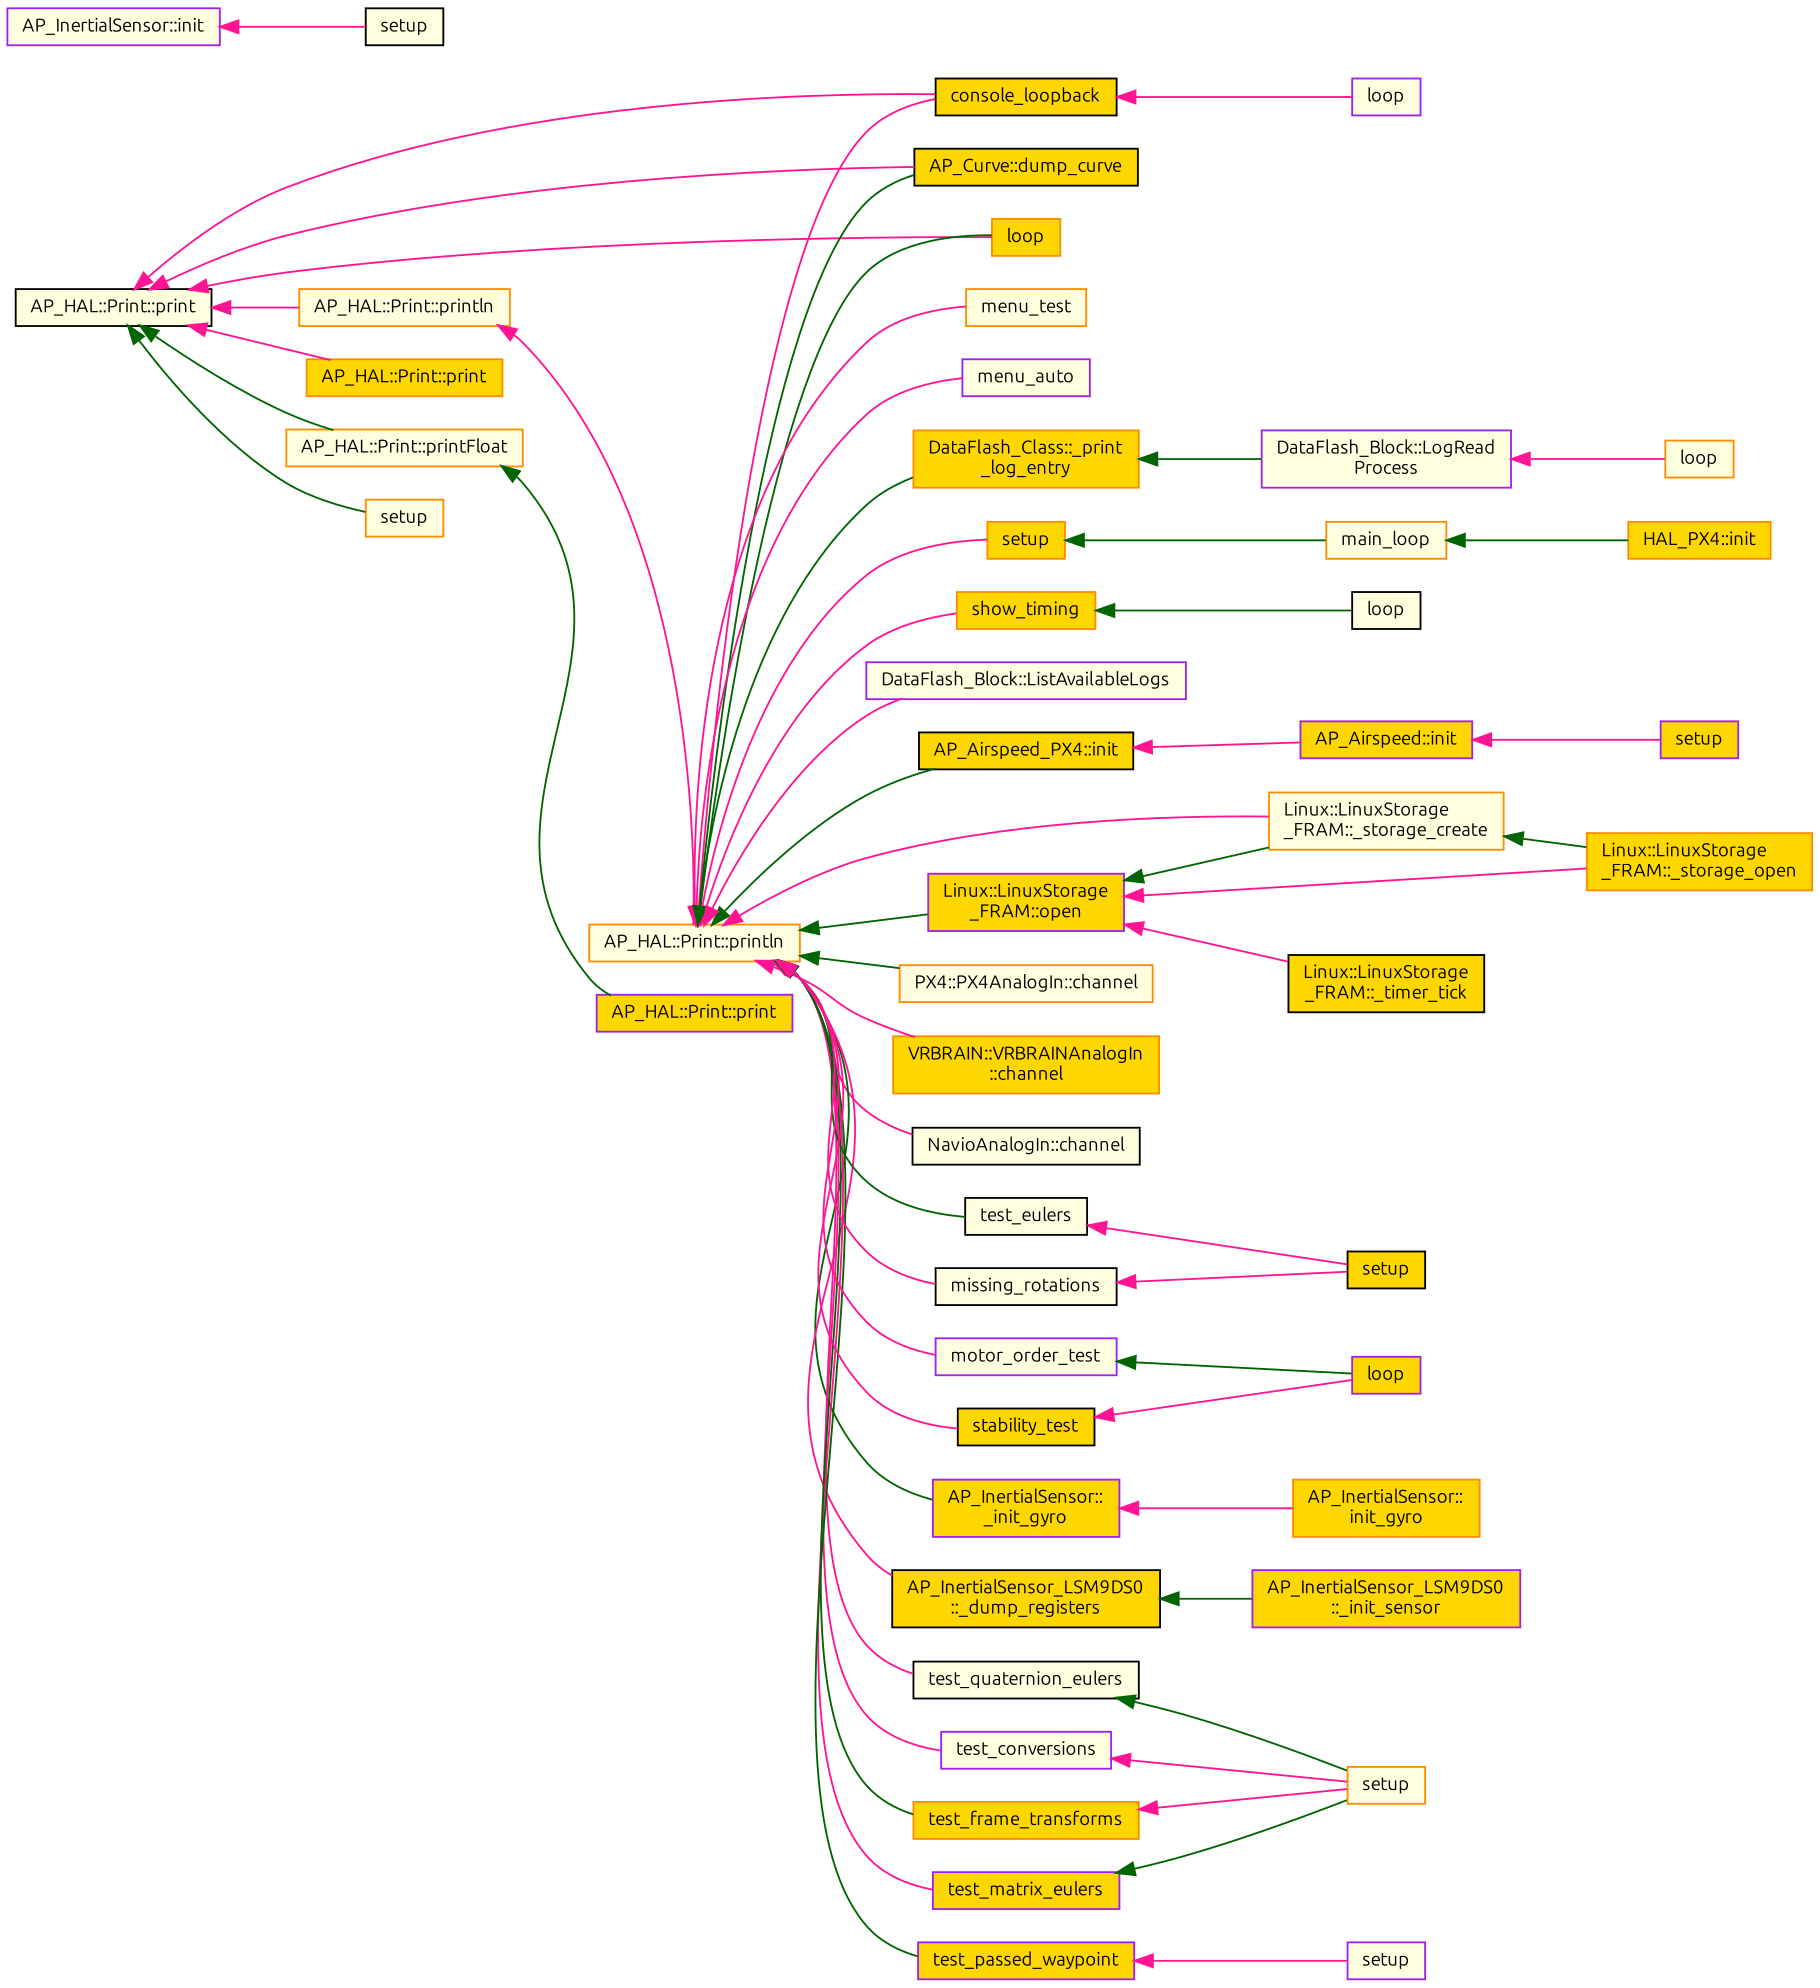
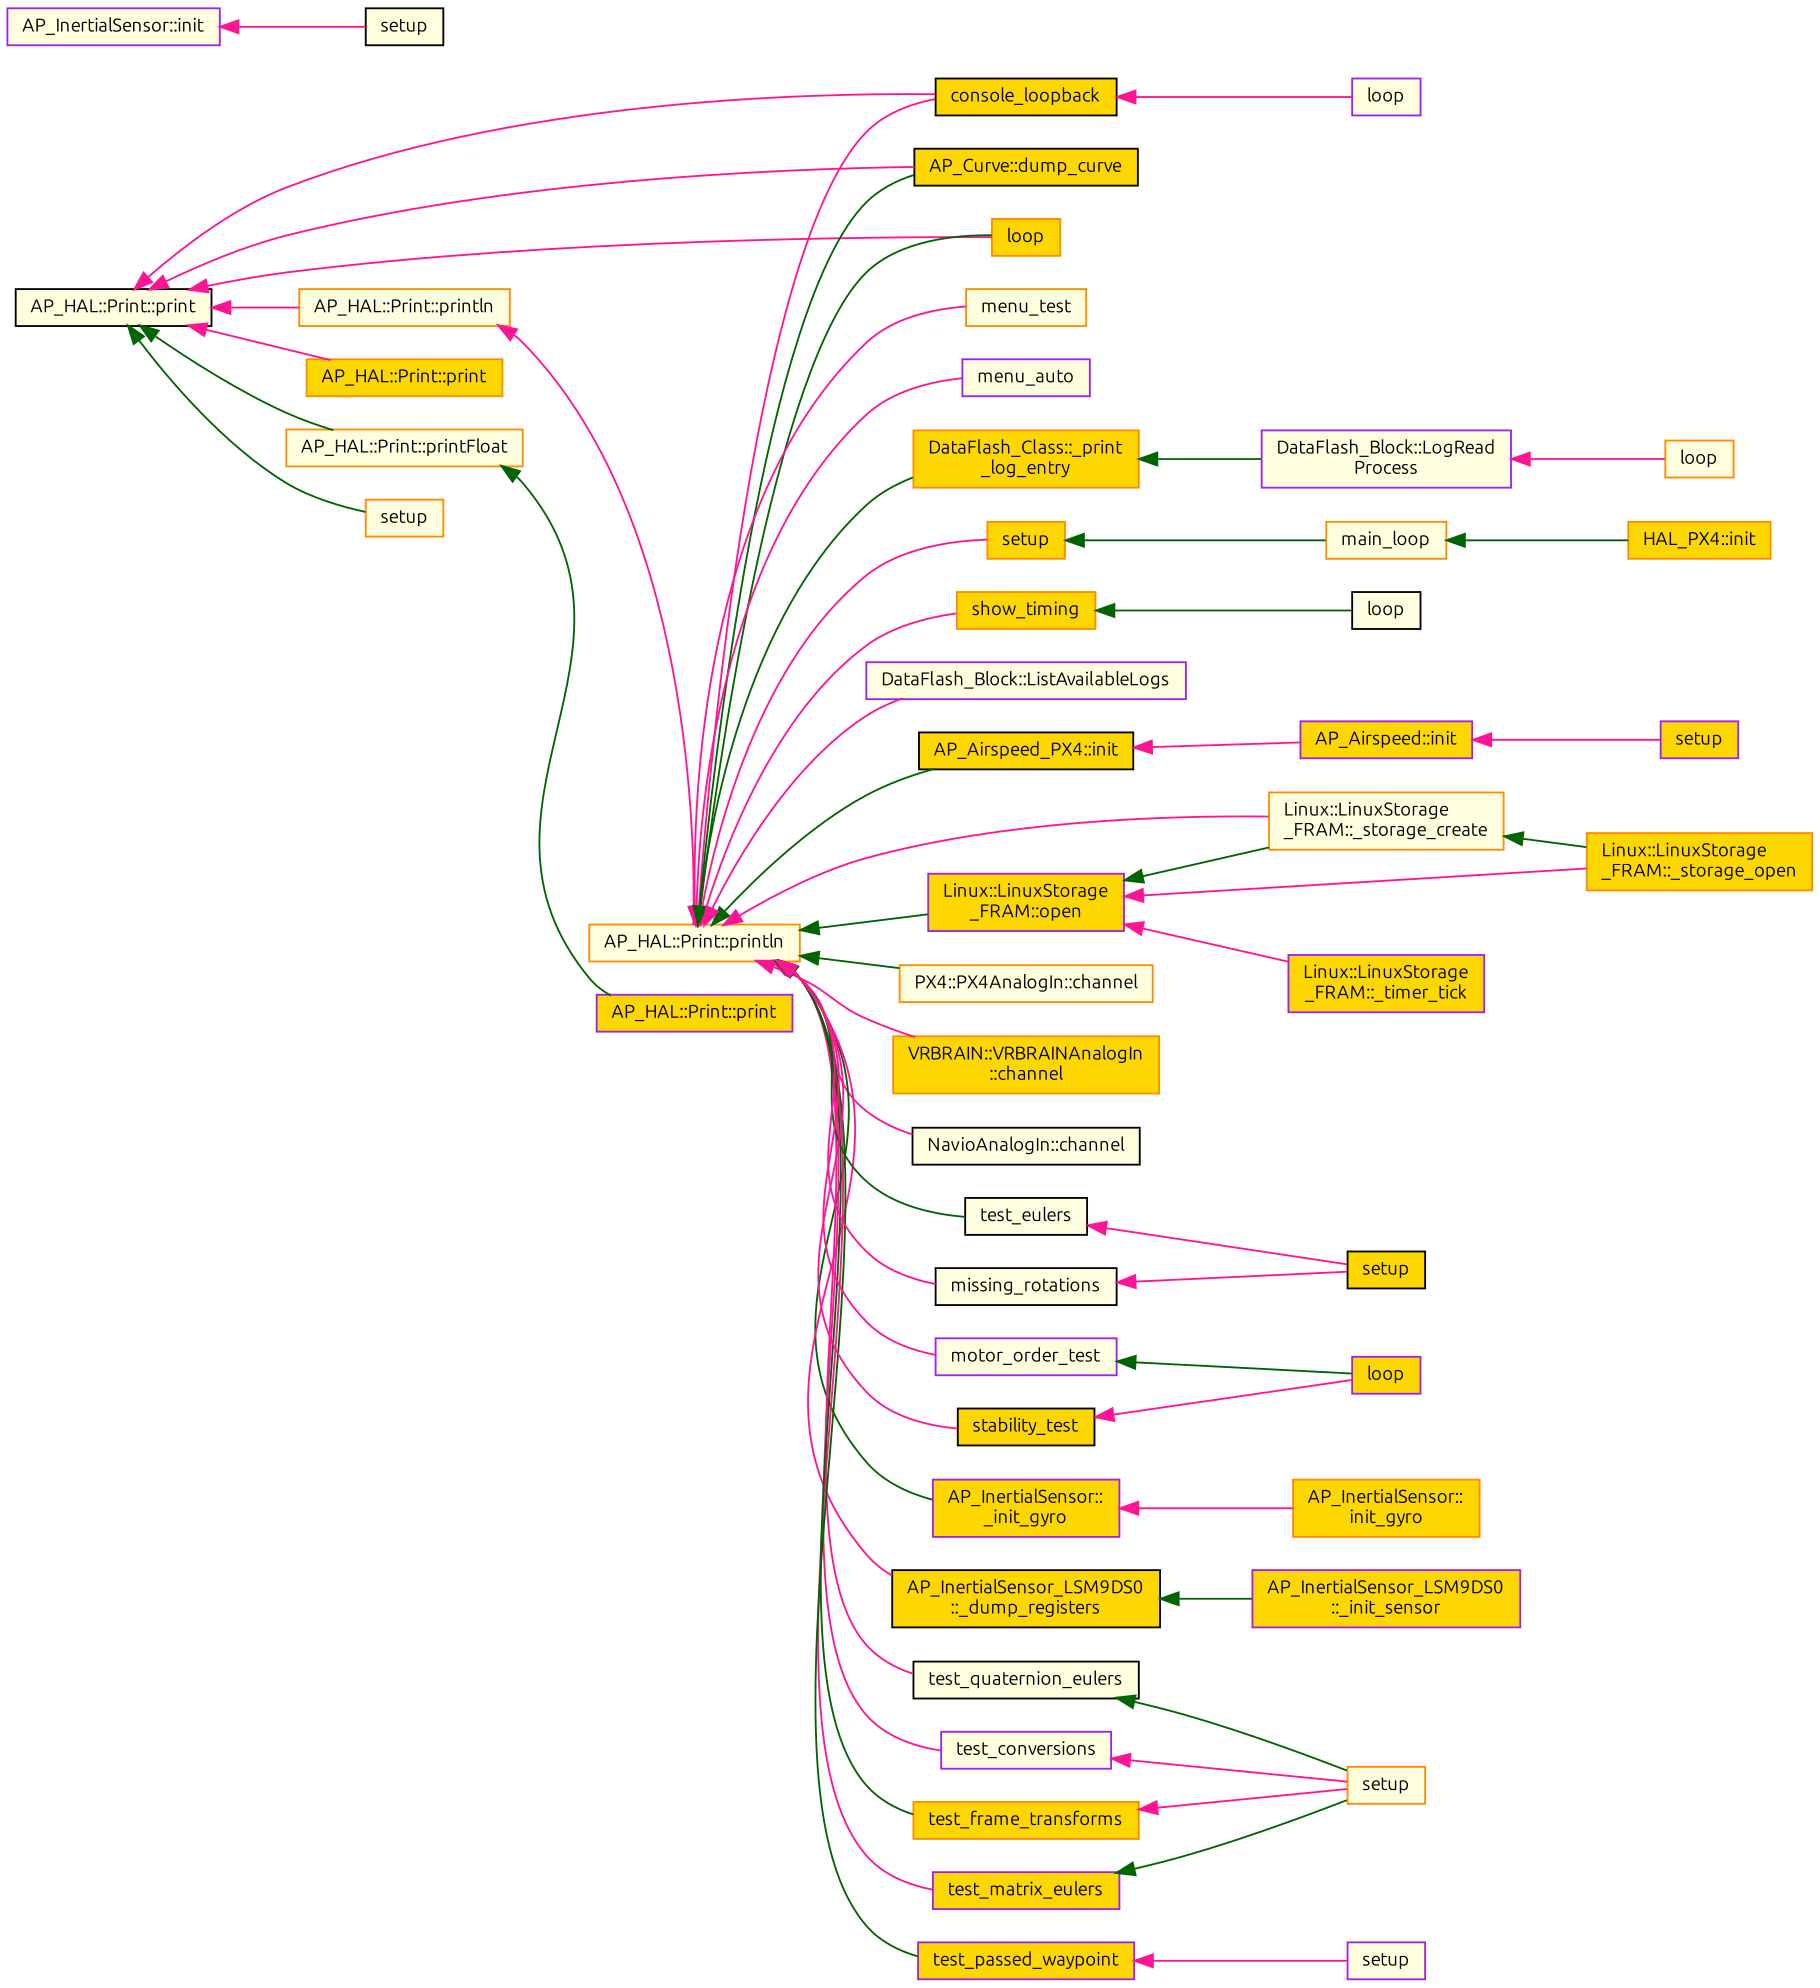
(1386, 984) -> (1386, 984)
